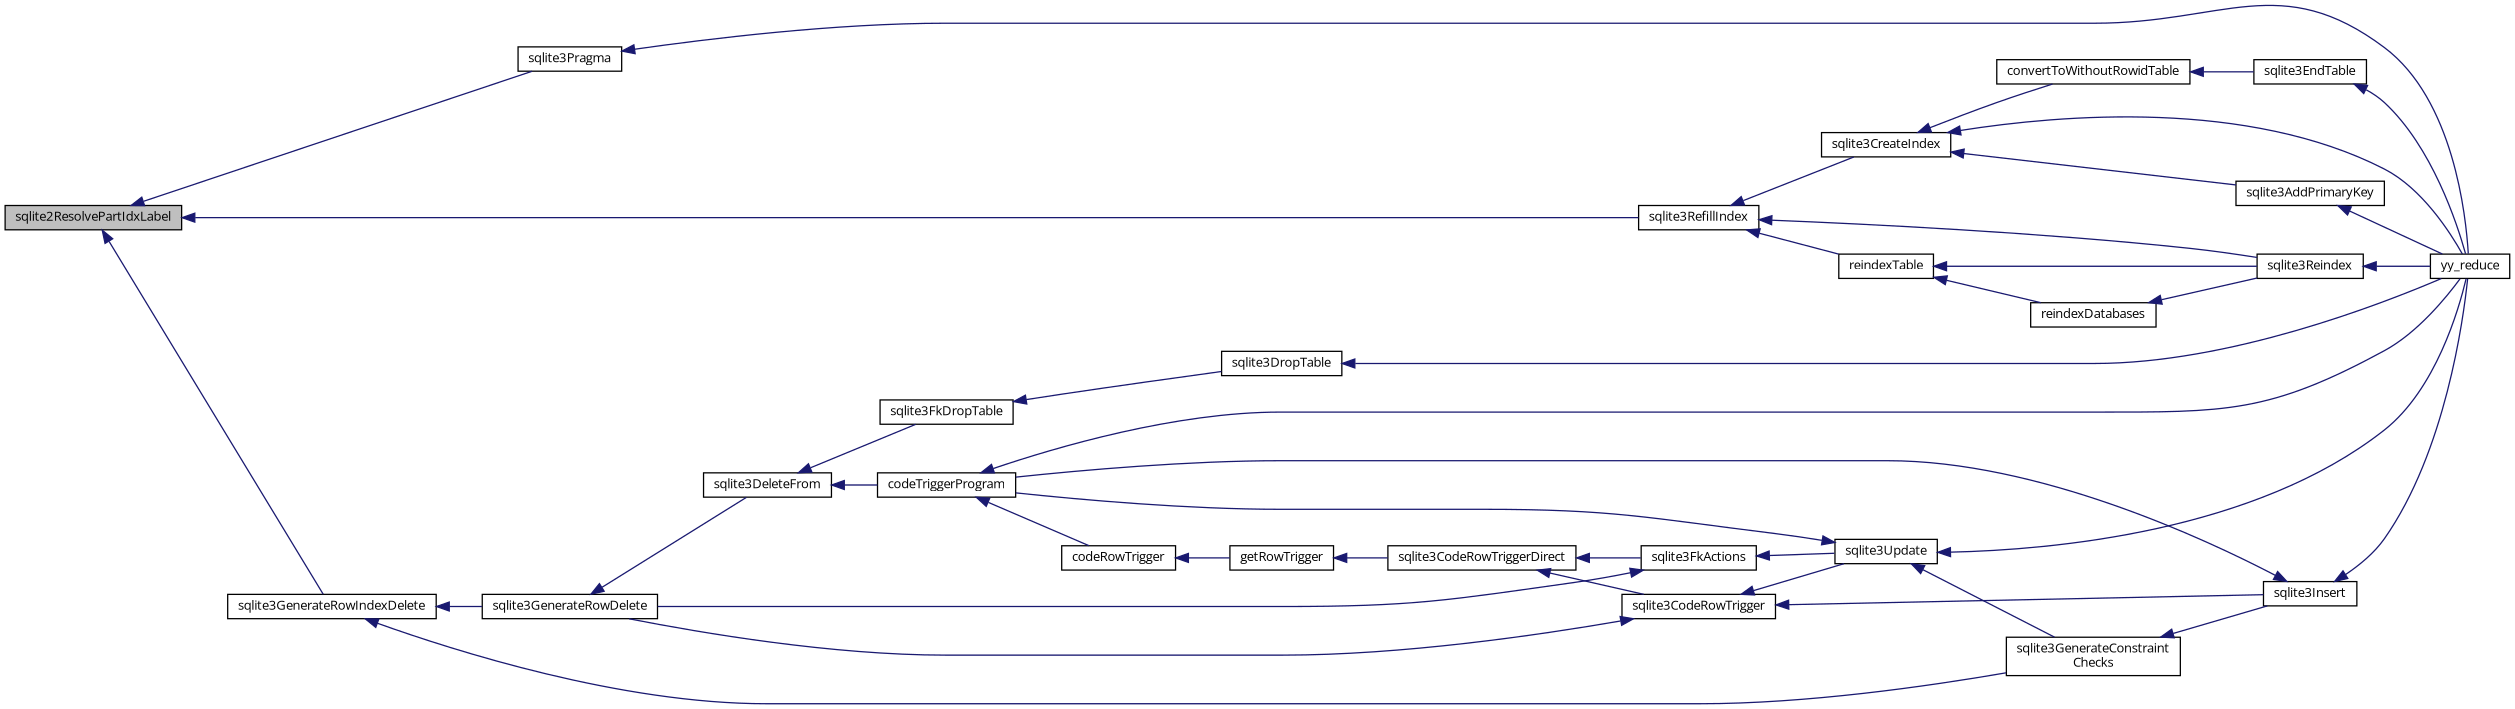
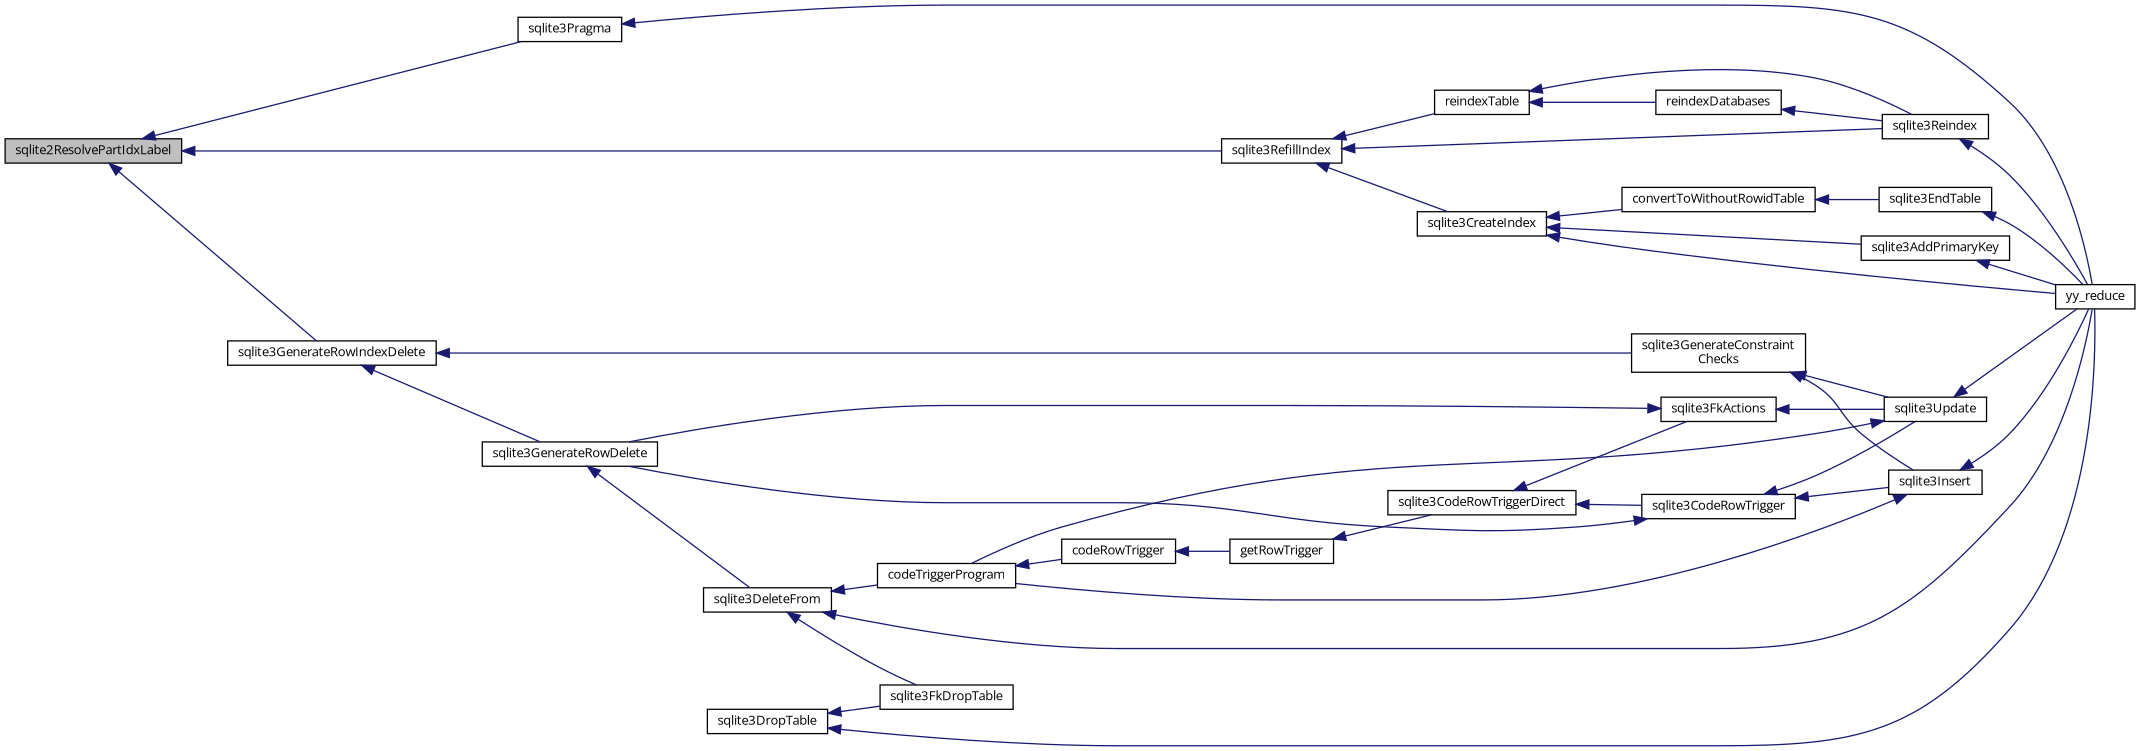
(1124, 385) -> (860, 709)
(1744, 412) -> (1553, 649)
(1999, 608) -> (1847, 386)
